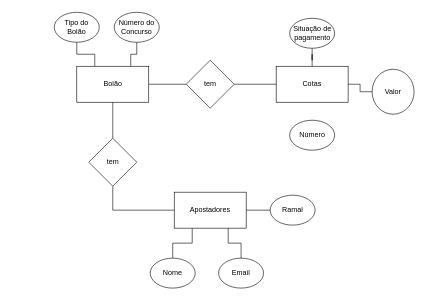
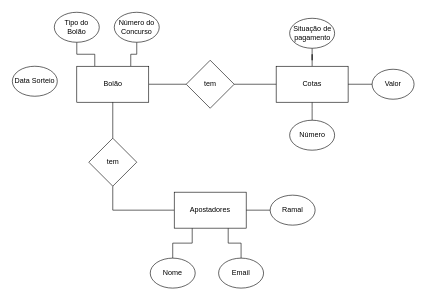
none -> (35, 81)
(393, 92) -> (393, 84)
none -> (312, 111)
